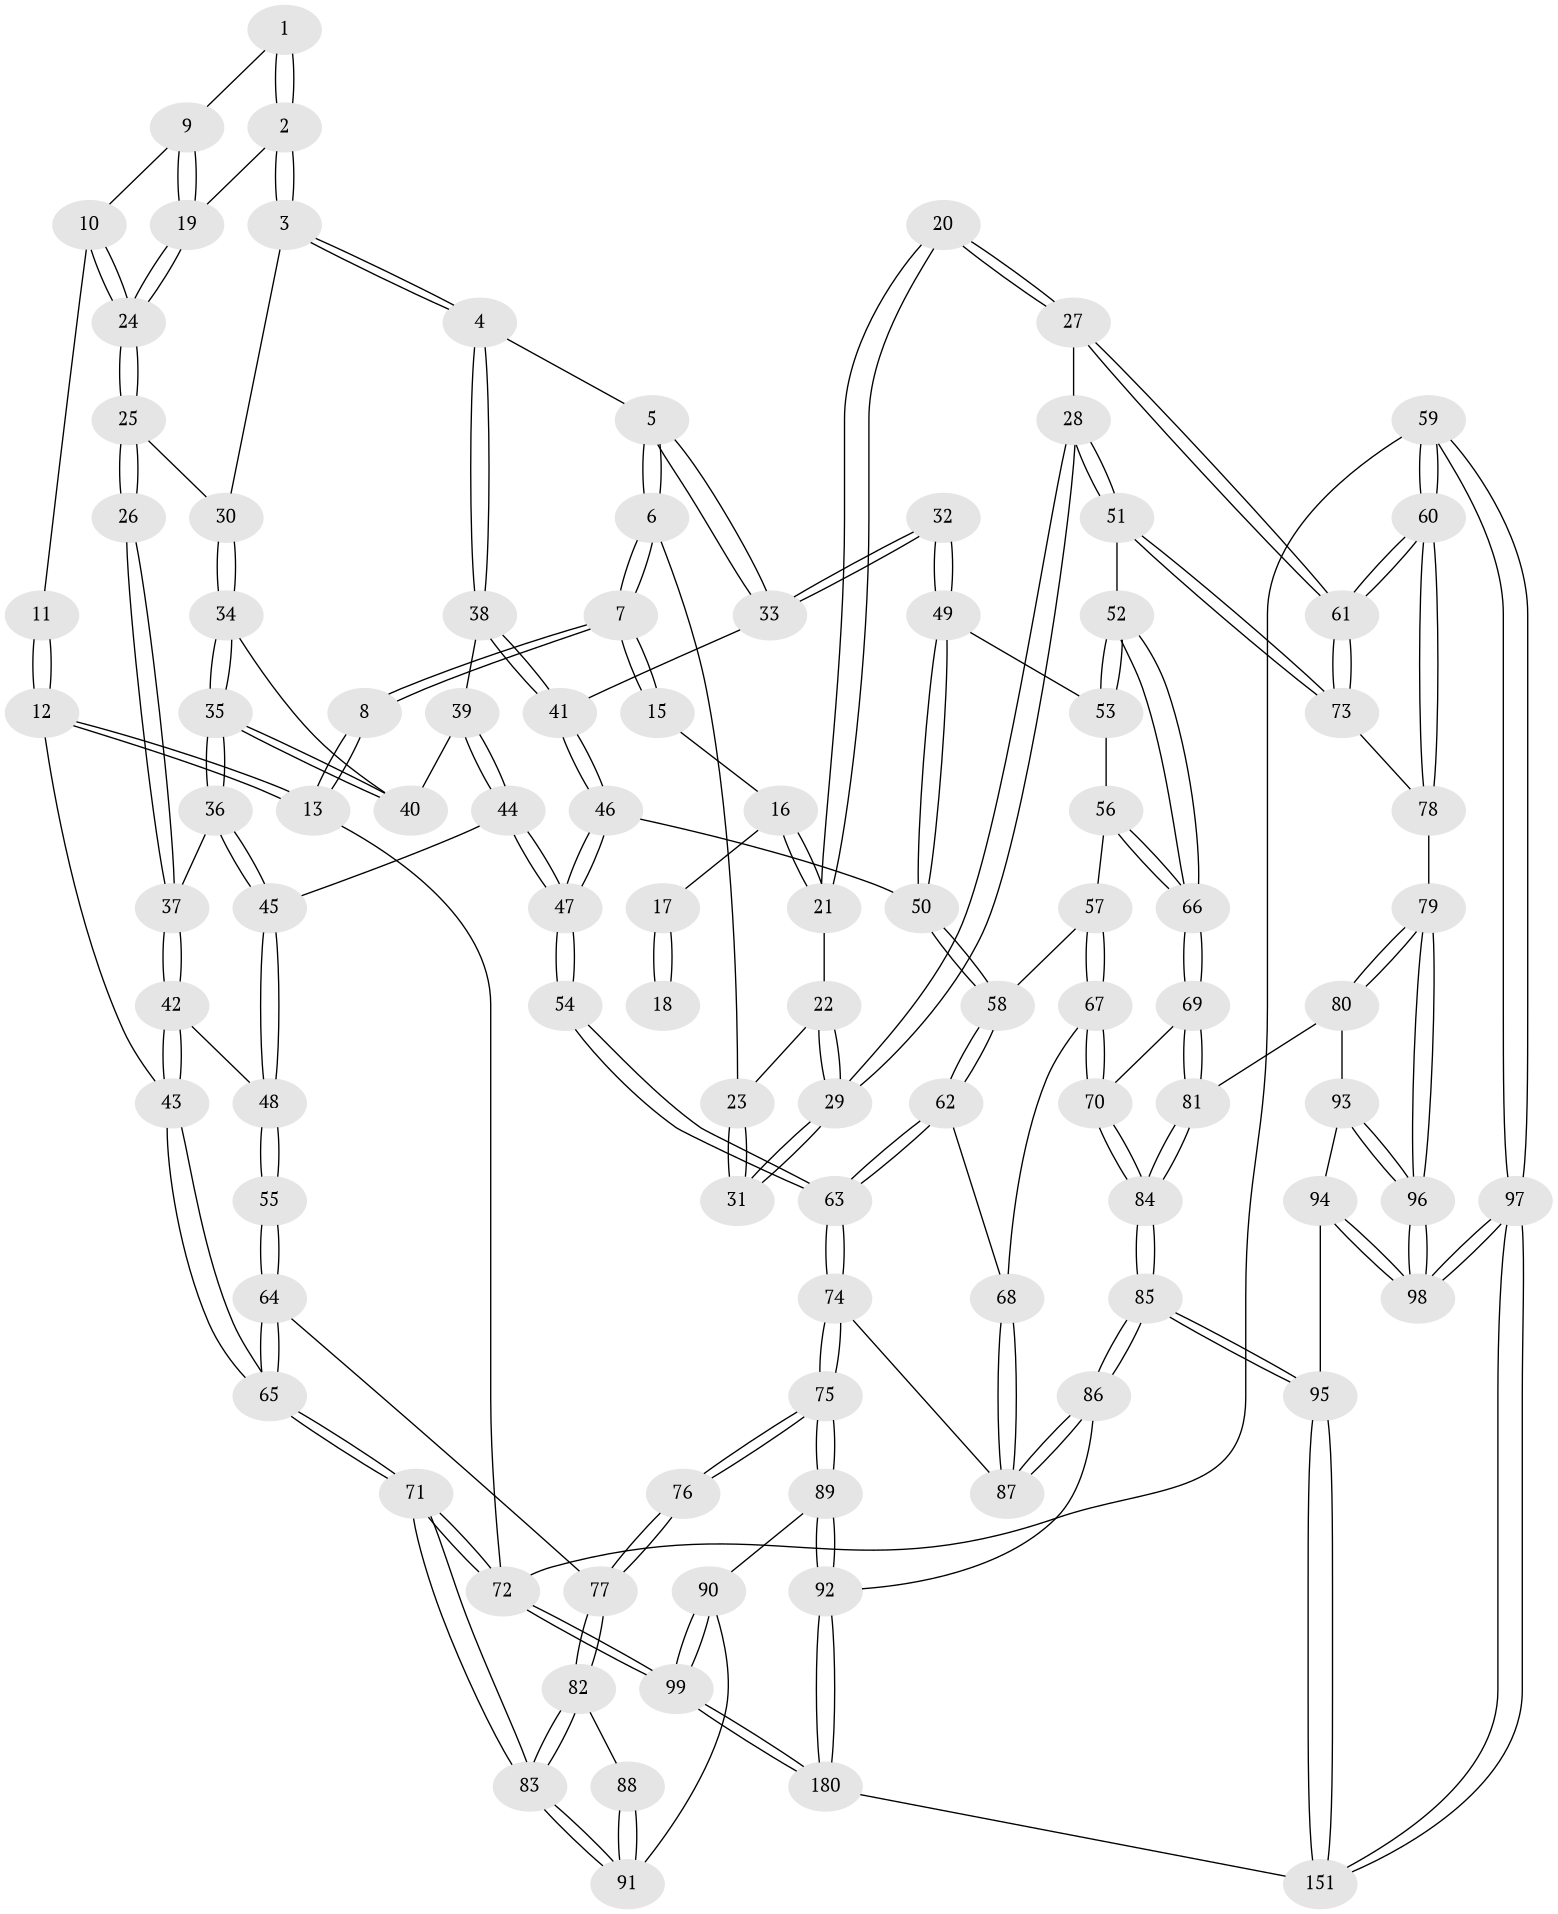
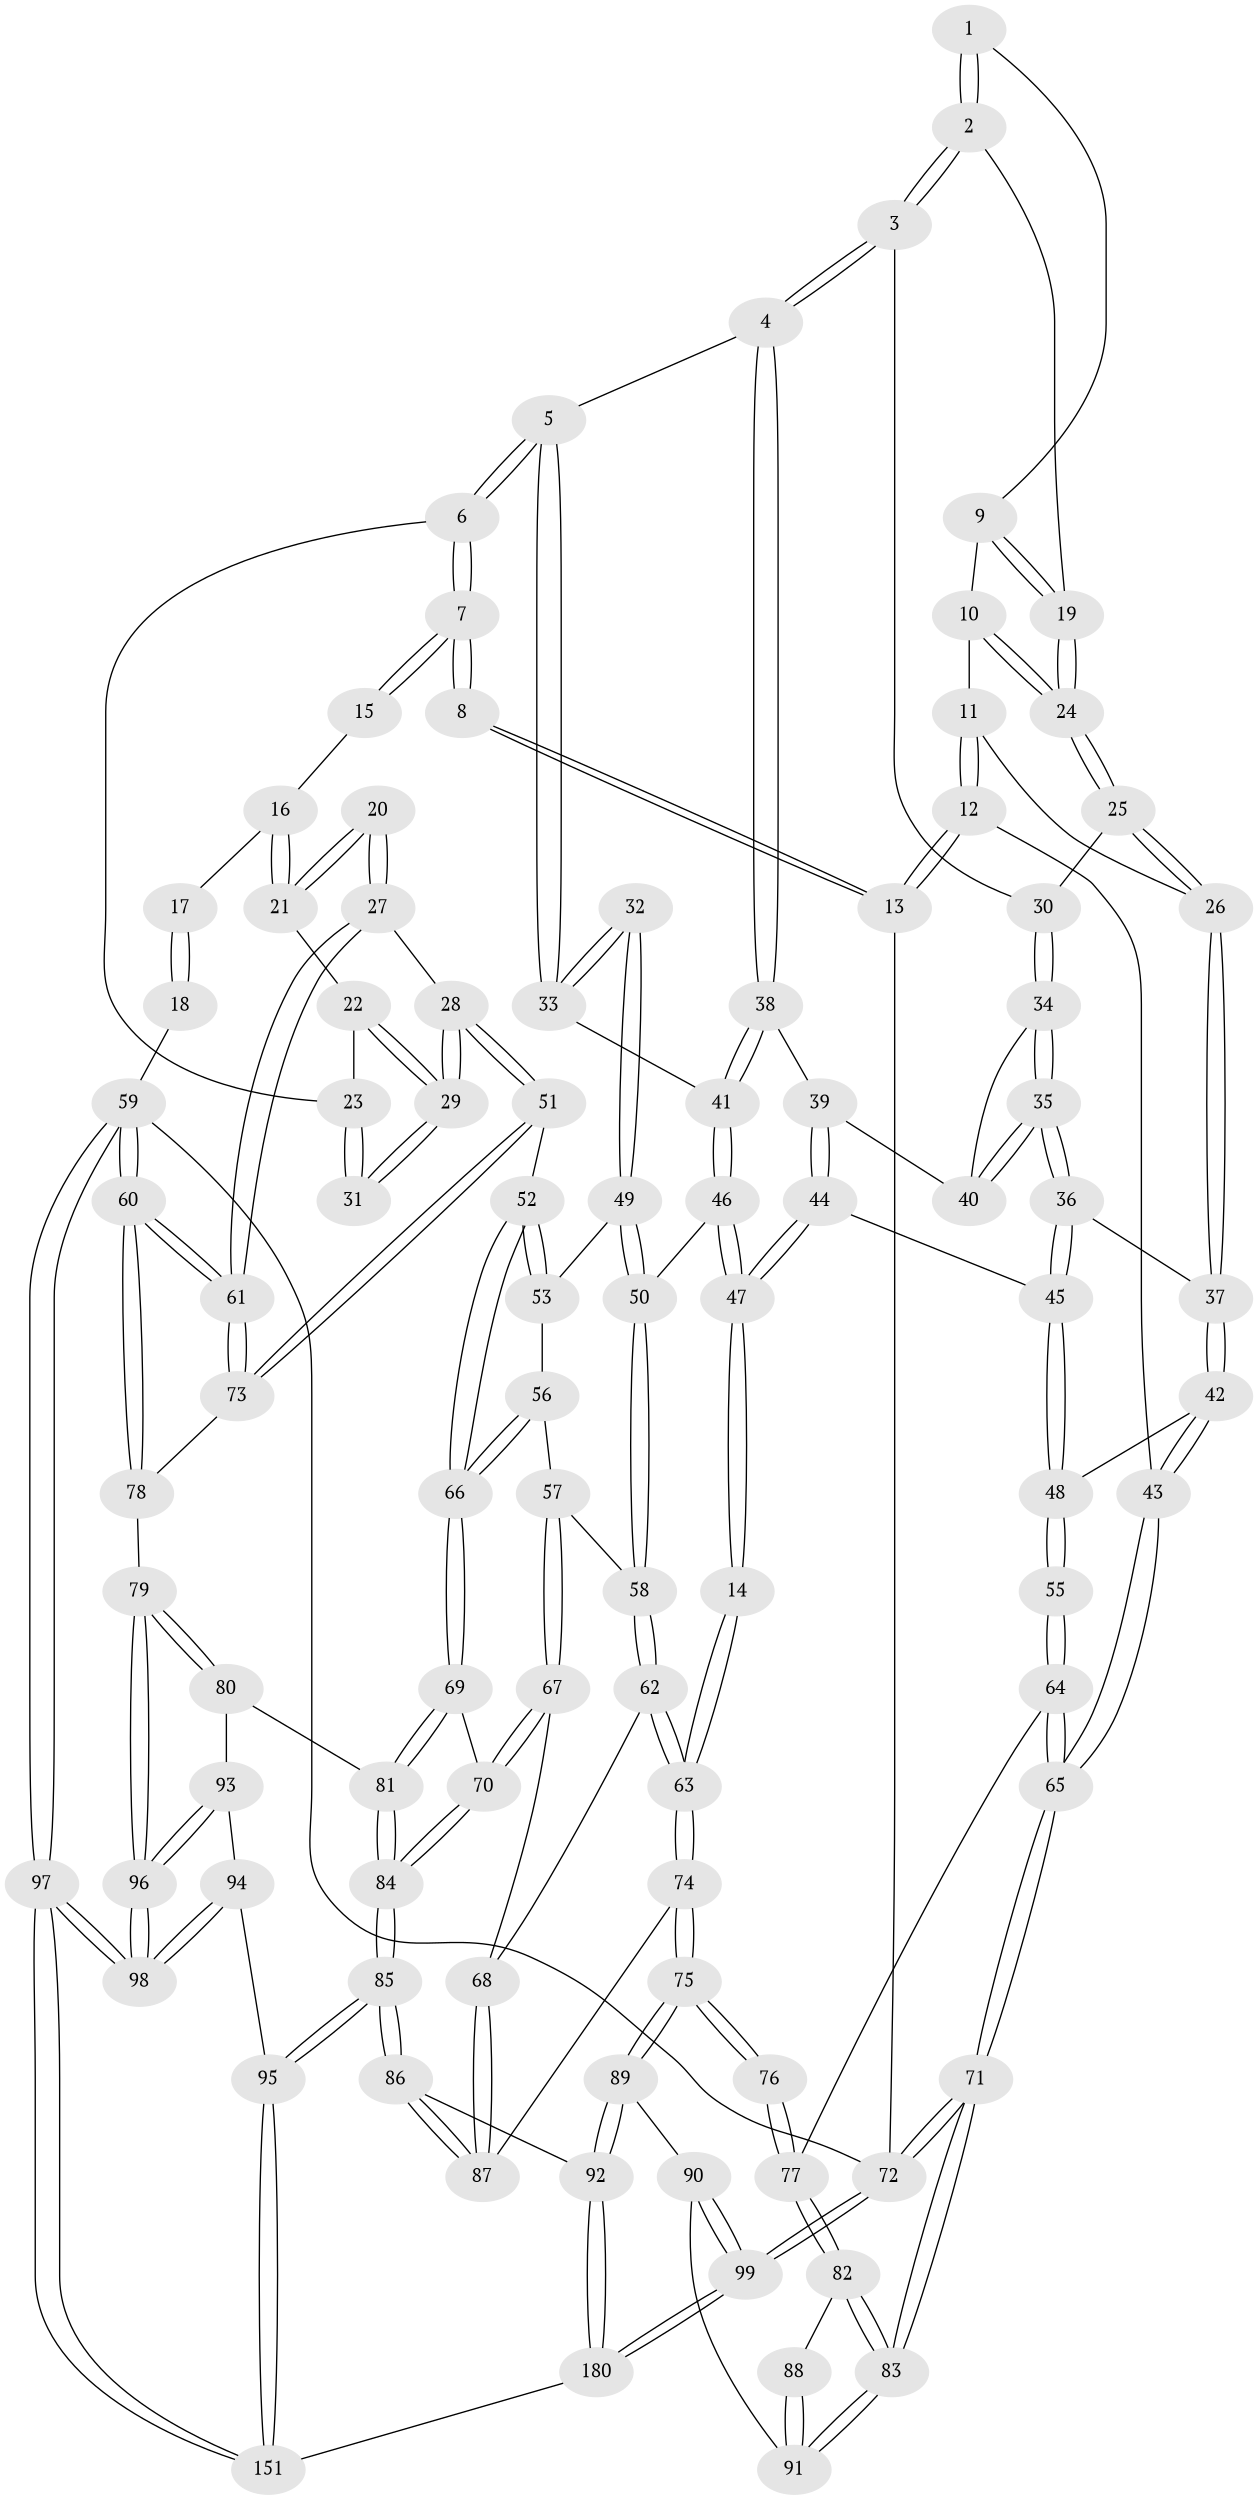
none -> (1069, 835)
(565, 1006) -> (737, 1591)
none -> (152, 1060)
